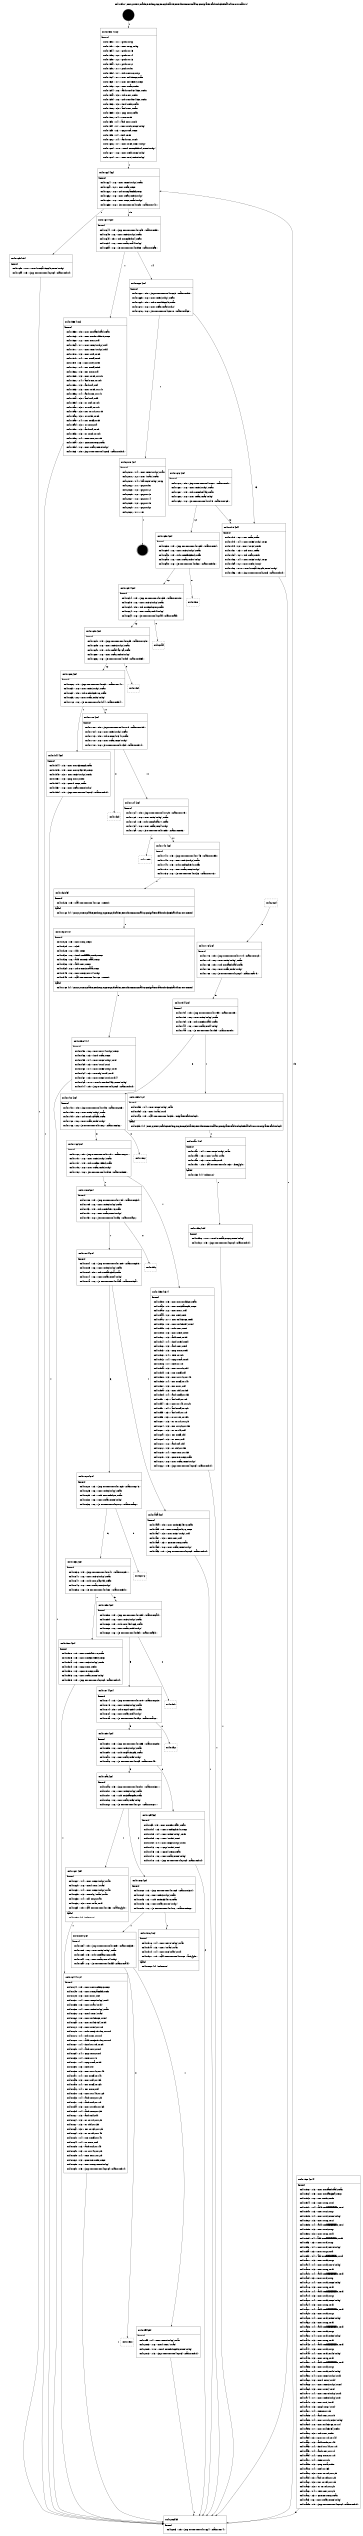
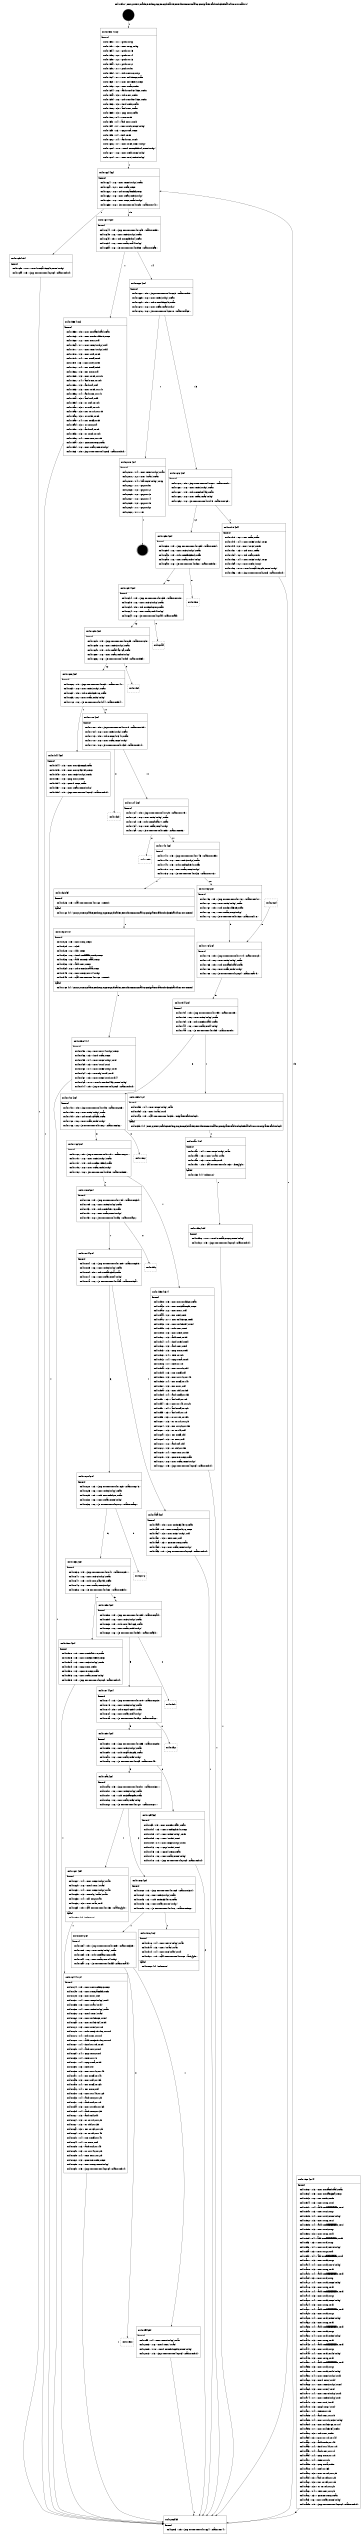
(240, 412) -> (180, 392)
(230, 520) -> (230, 520)
none -> (229, 903)
